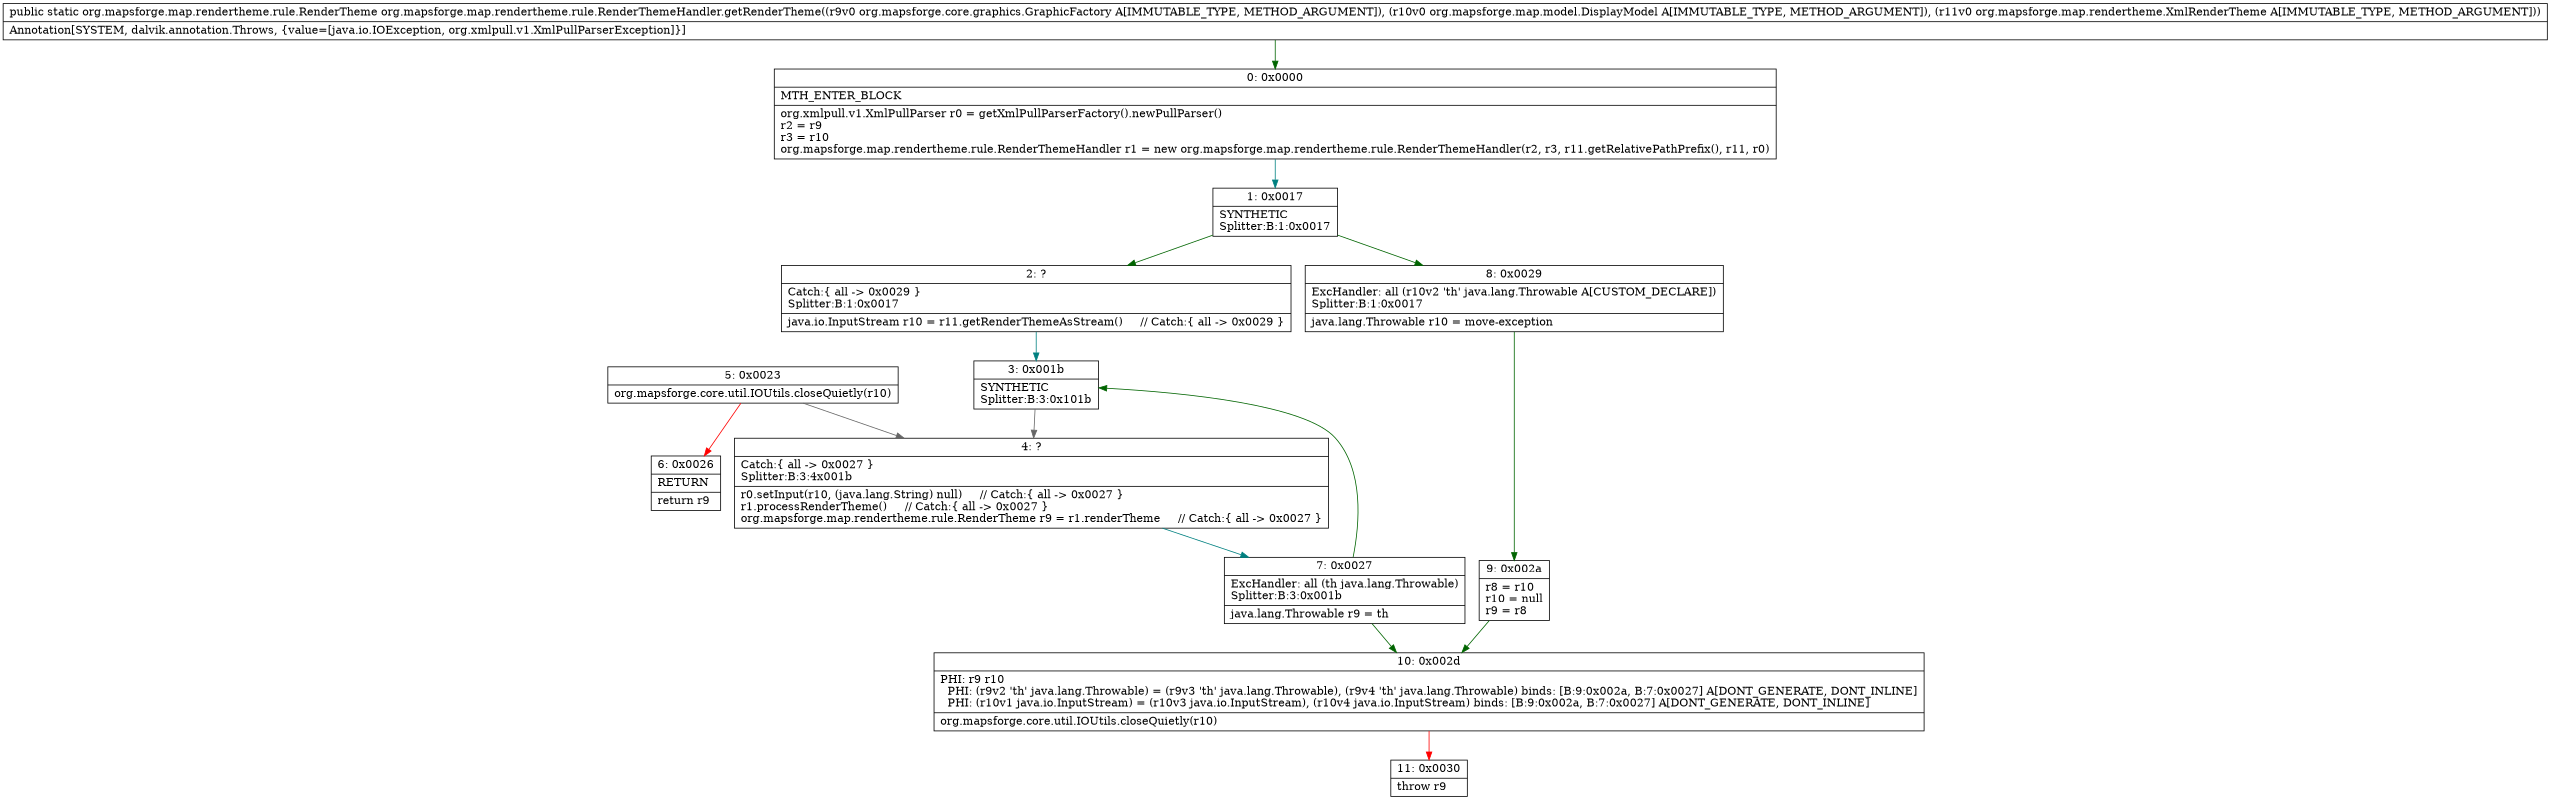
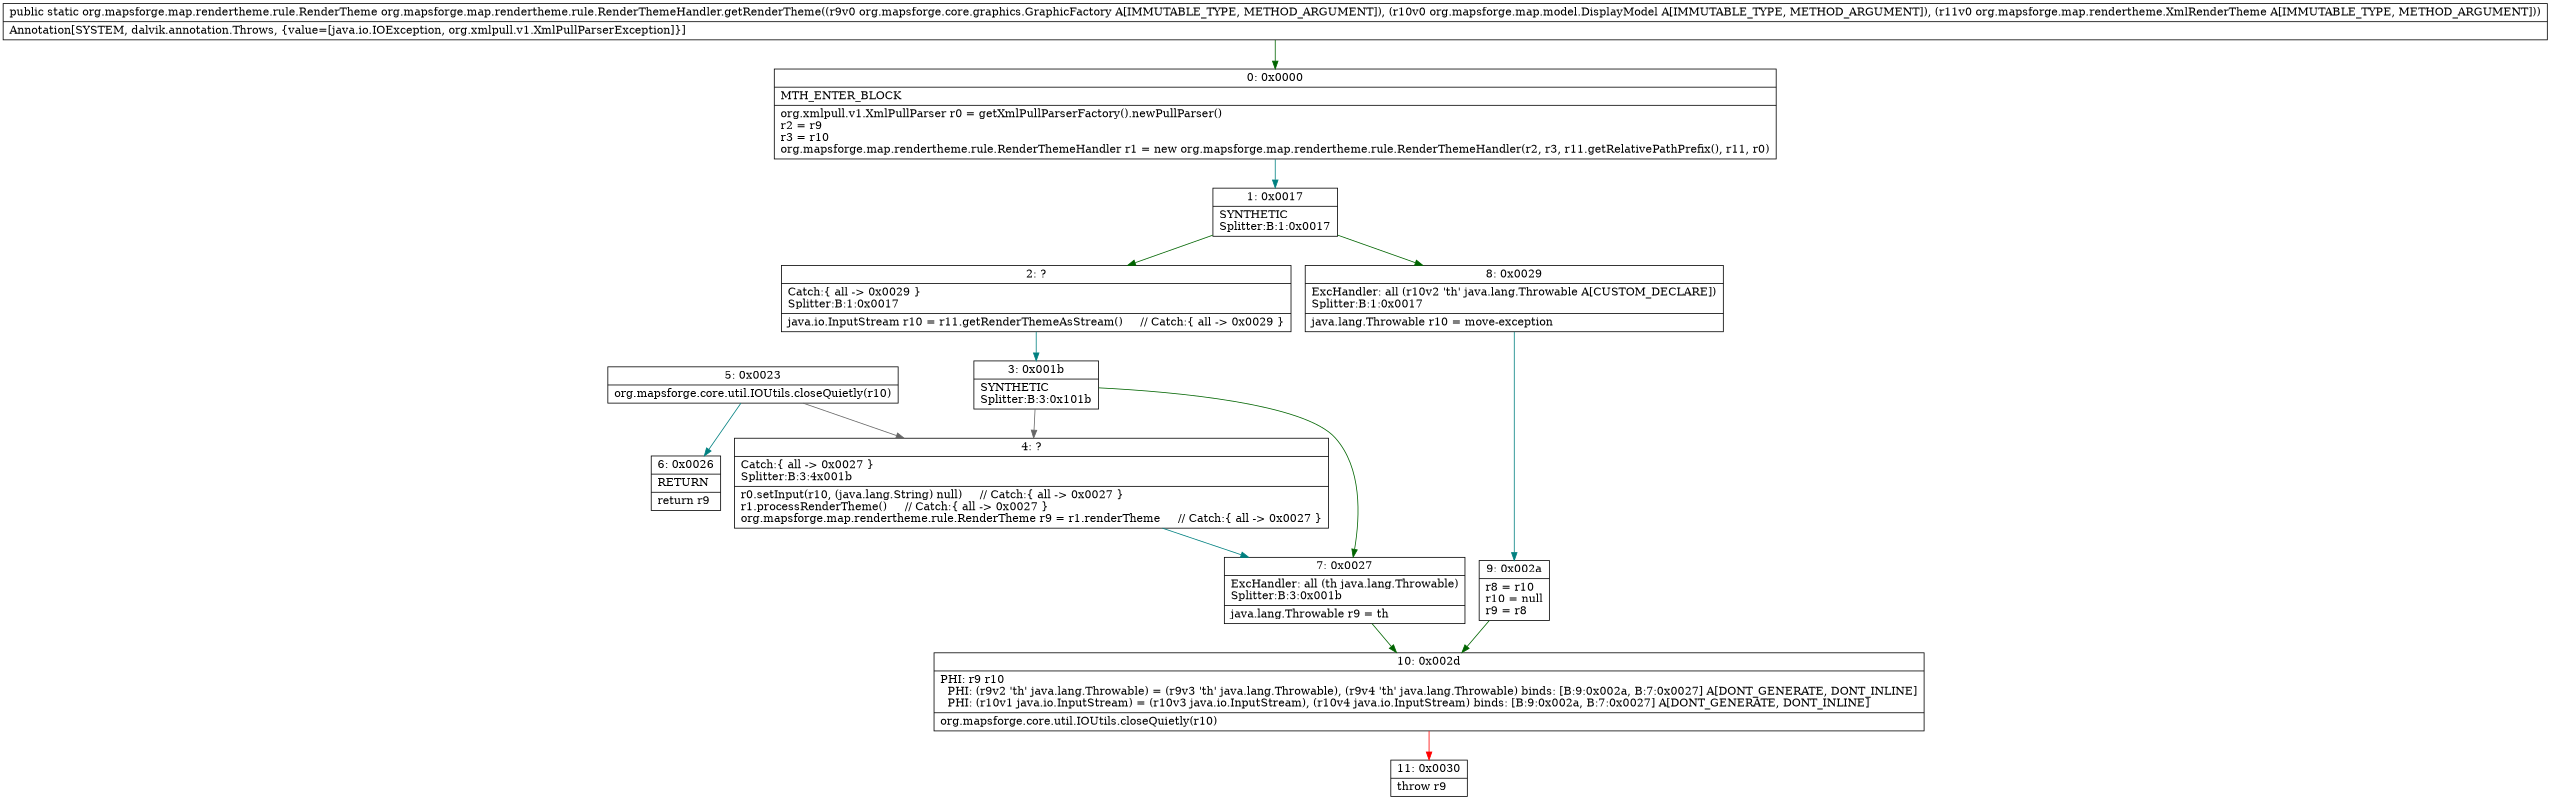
(1286, 413) -> (1278, 411)
(725, 426) -> (725, 426)
(1514, 442) -> (1514, 442)
